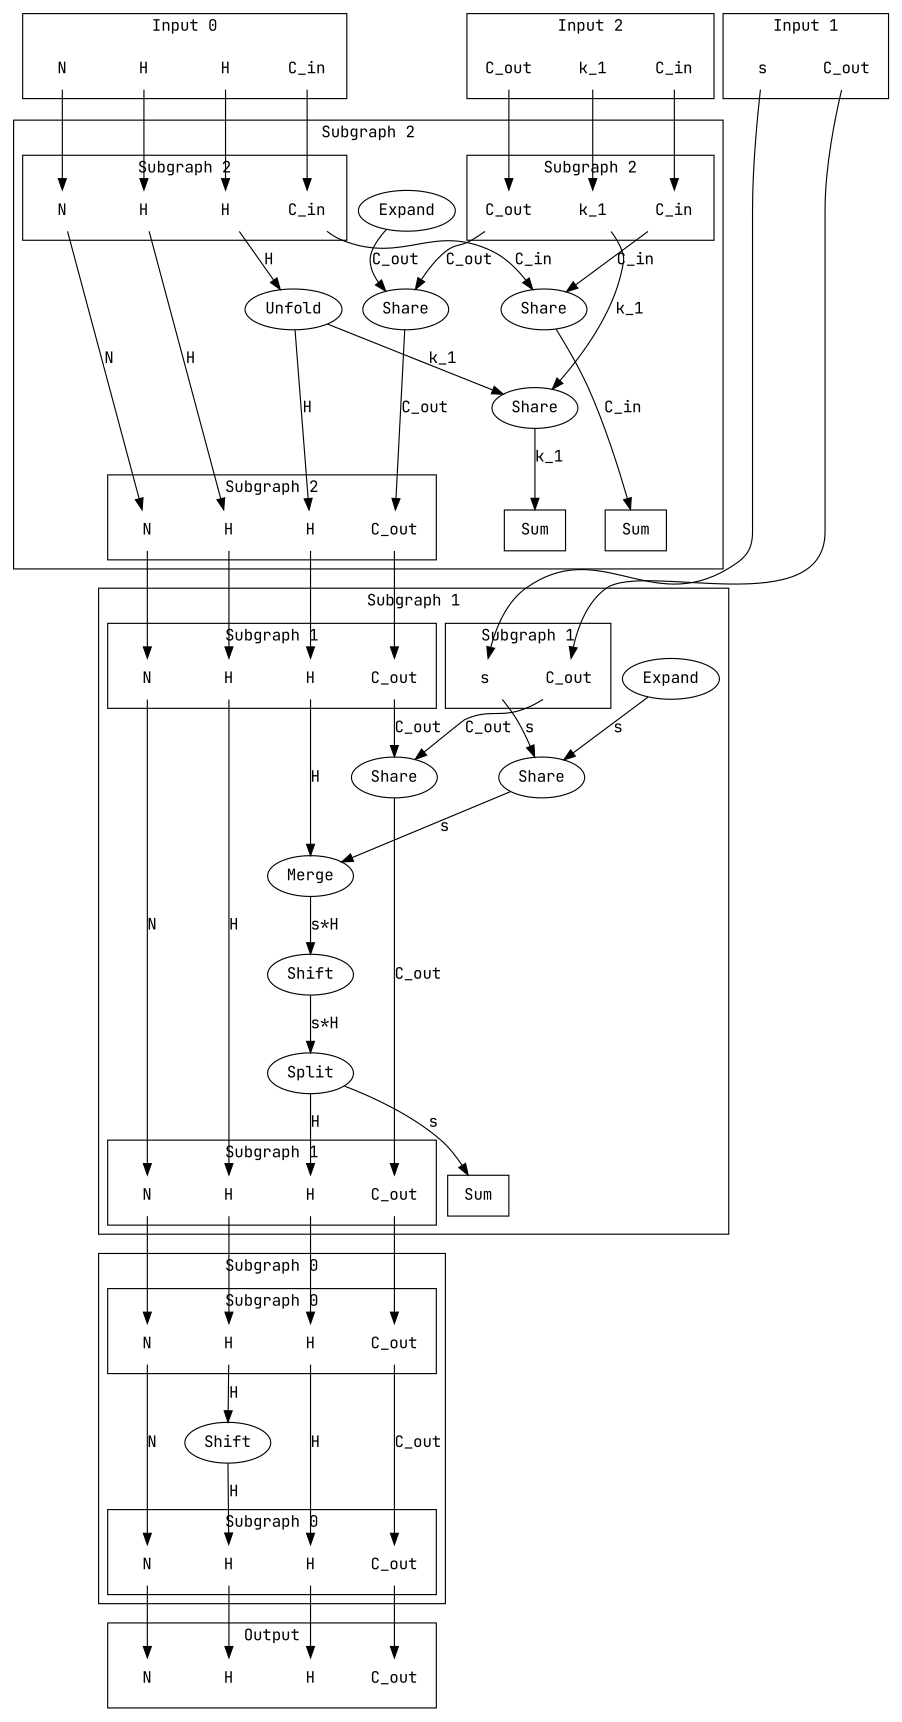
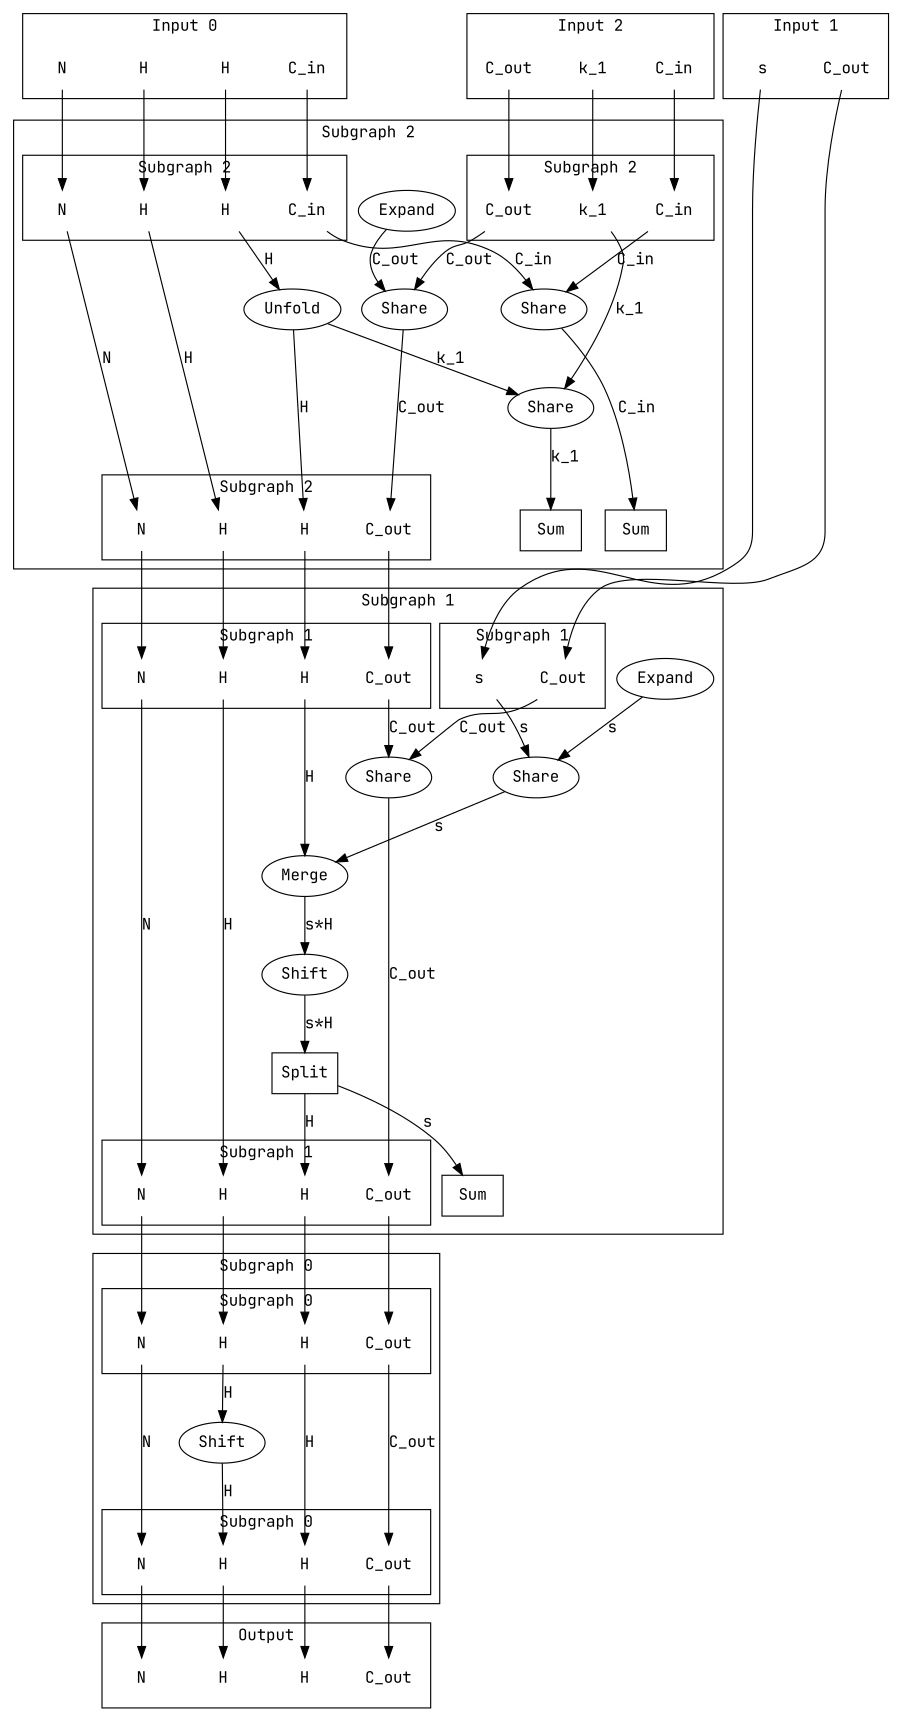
(311, 1073) -> (305, 1073)
